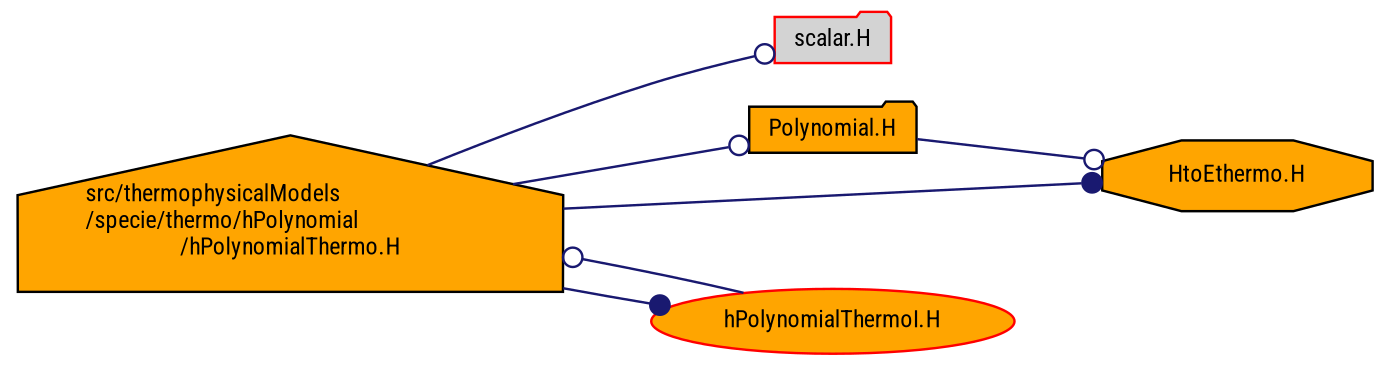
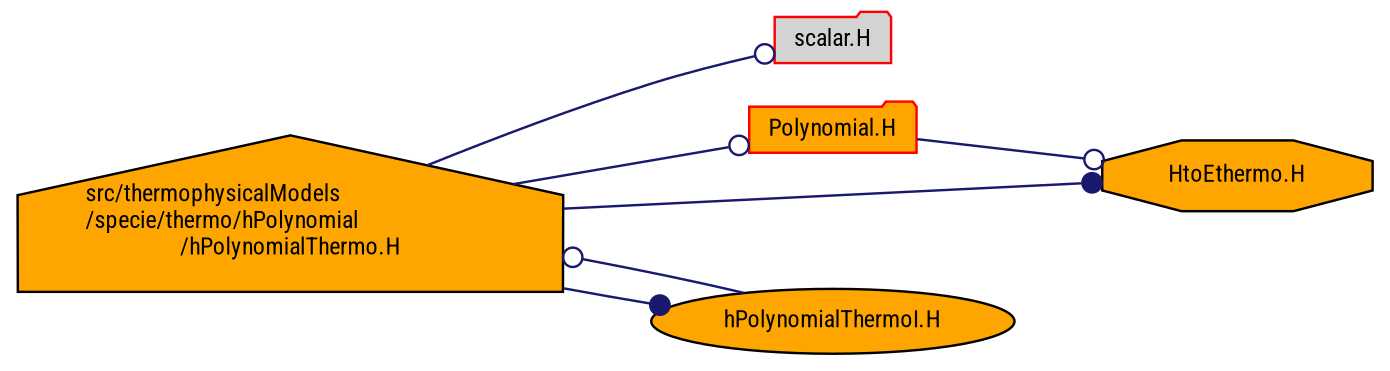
(833, 130) -> (833, 130)
(833, 321) -> (833, 321)
